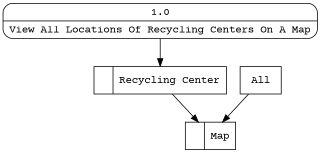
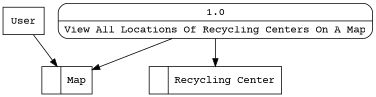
(261, 80) -> (24, 21)
(183, 105) -> (136, 53)
